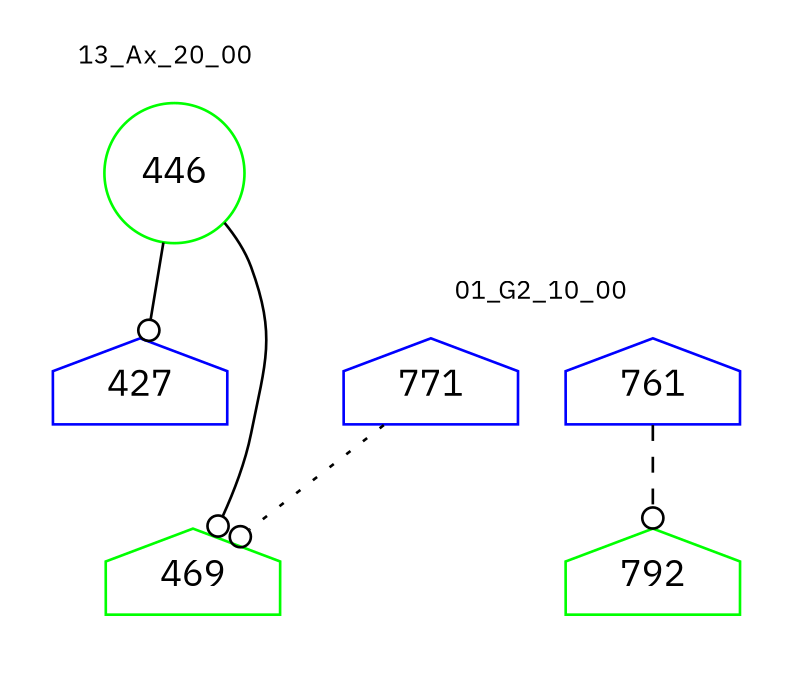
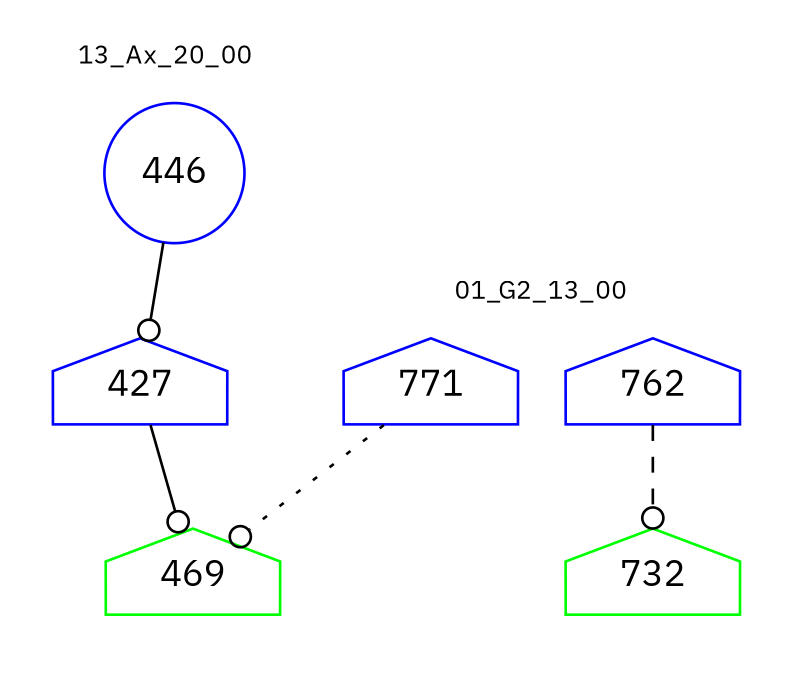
(174, 173) -> (174, 173)
(542, 292) -> (542, 292)
(264, 368) -> (163, 468)
(653, 386) -> (653, 386)
(653, 576) -> (653, 576)
